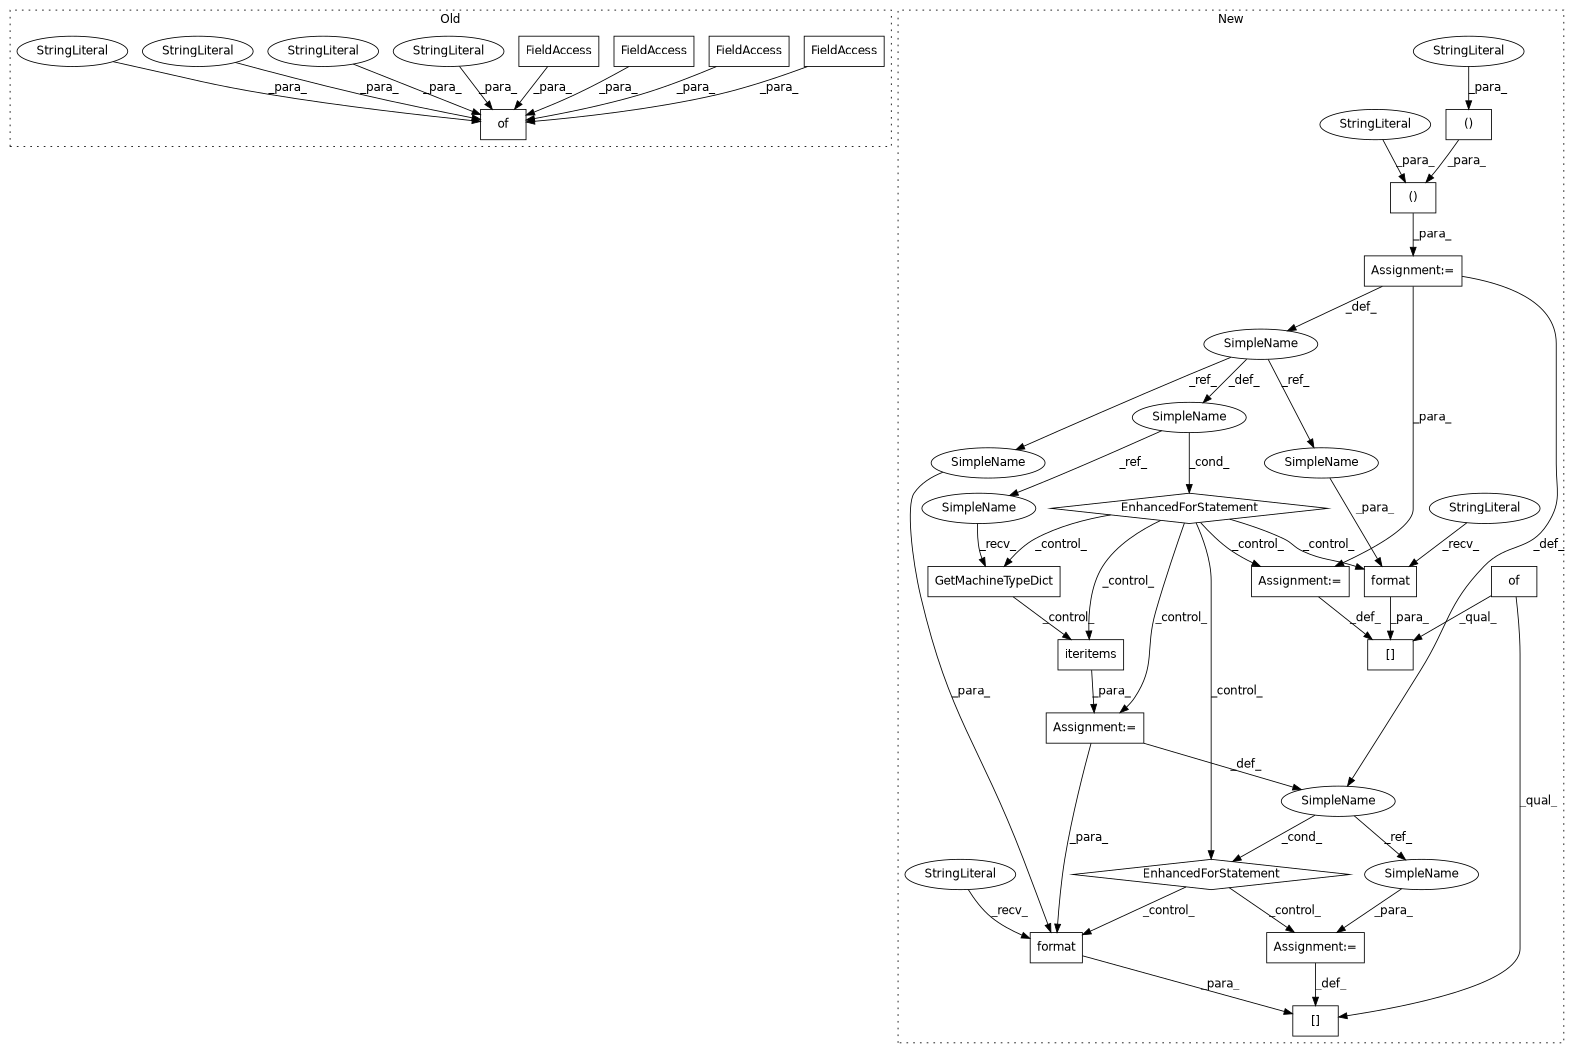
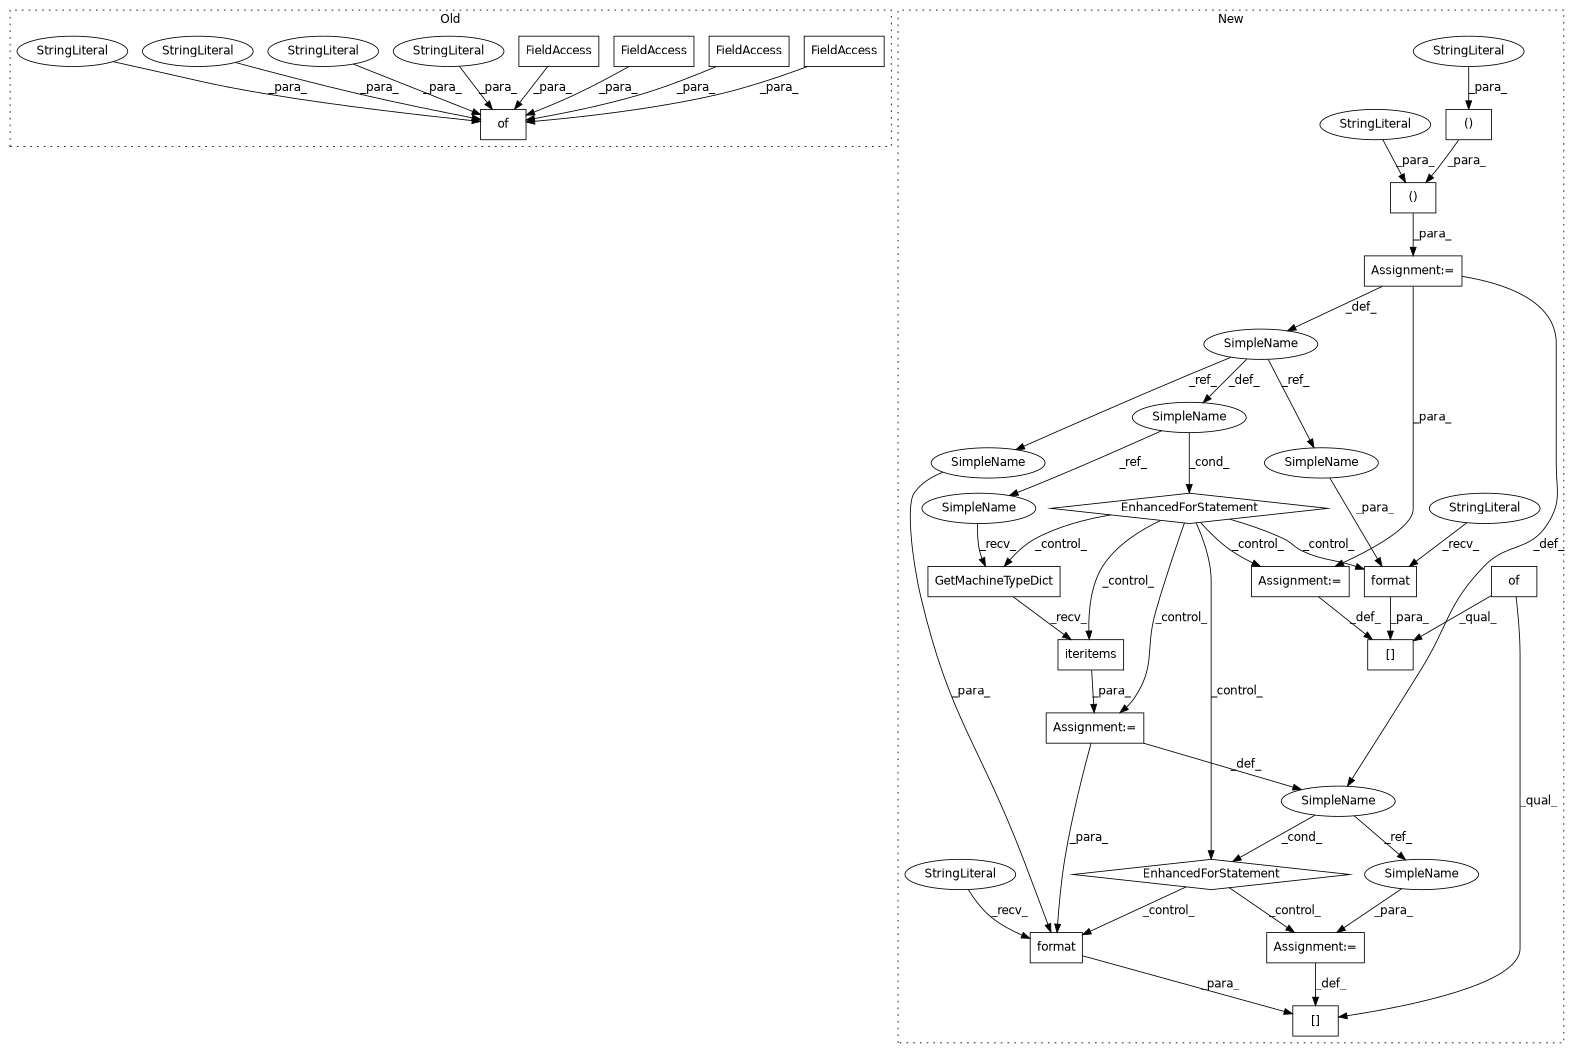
(1068, 618) -> (1068, 618)
